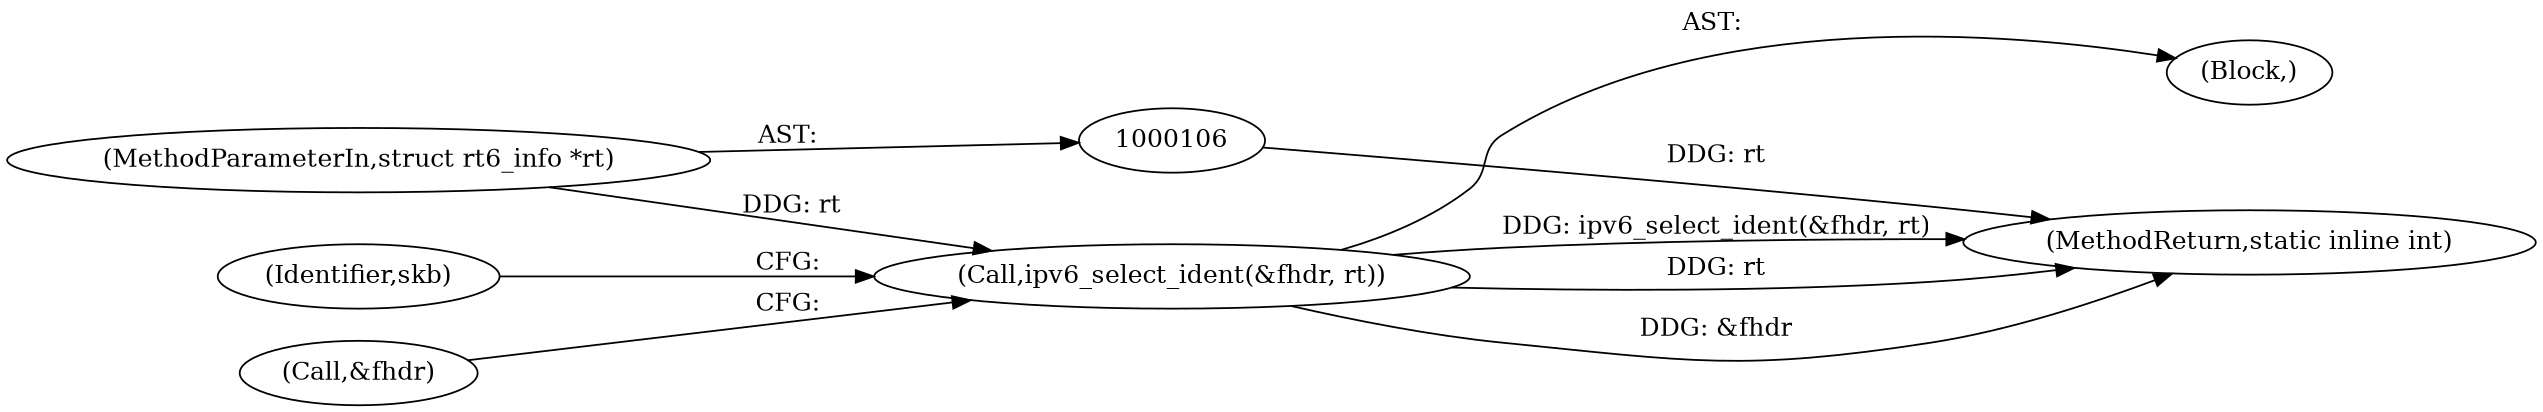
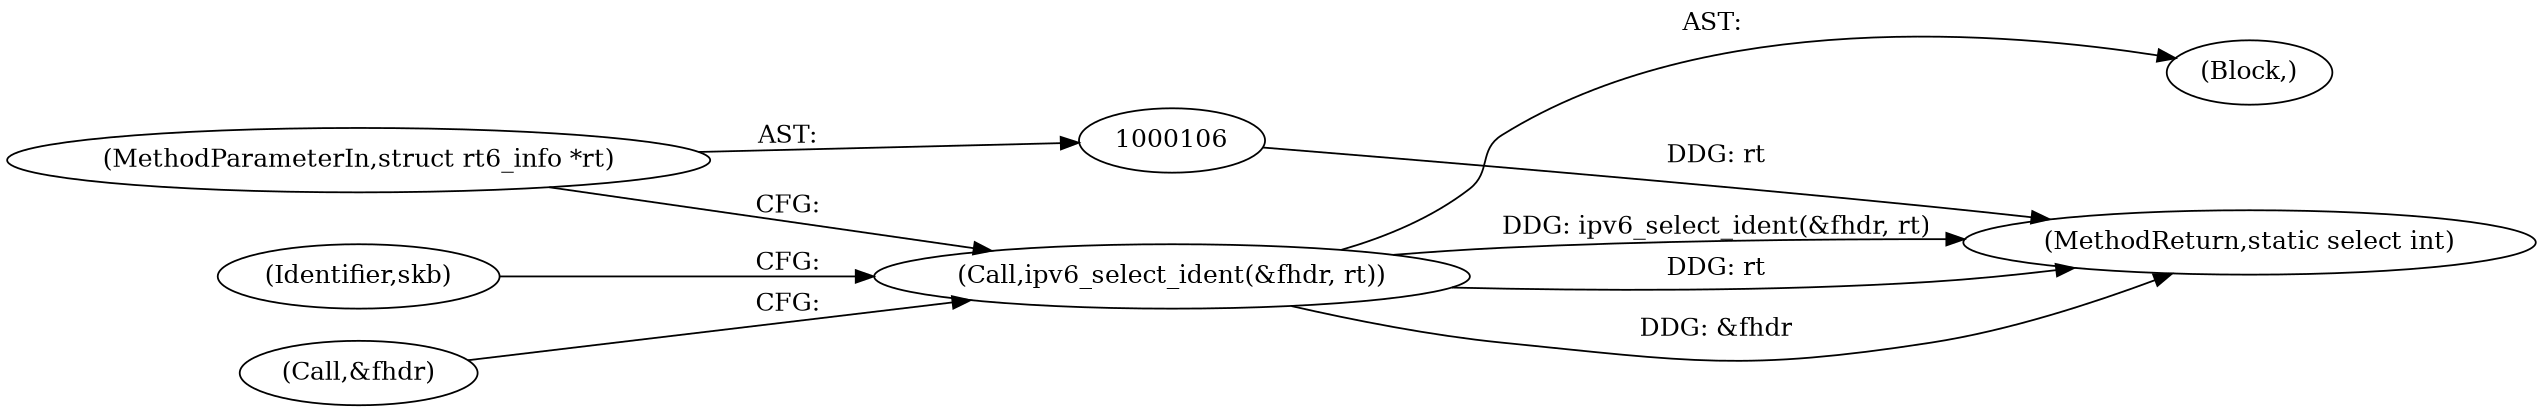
(792, 206) -> (792, 206)
(2250, 242) -> (2250, 242)
